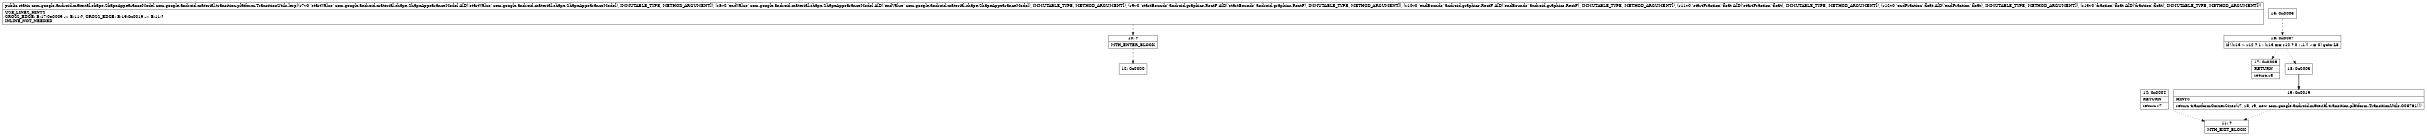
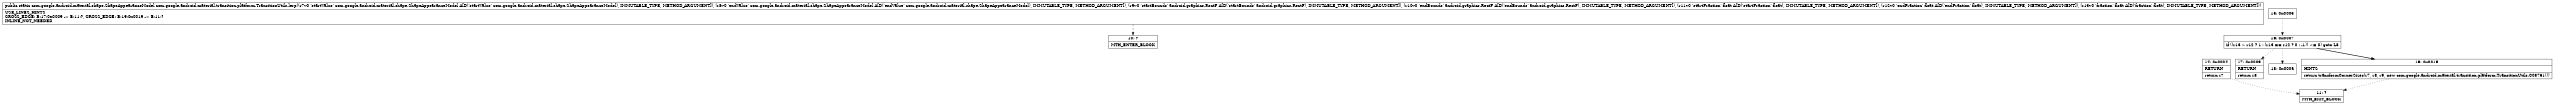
(2282, 26) -> (2282, 26)
(1133, 69) -> none
(2299, 80) -> (2344, 53)
